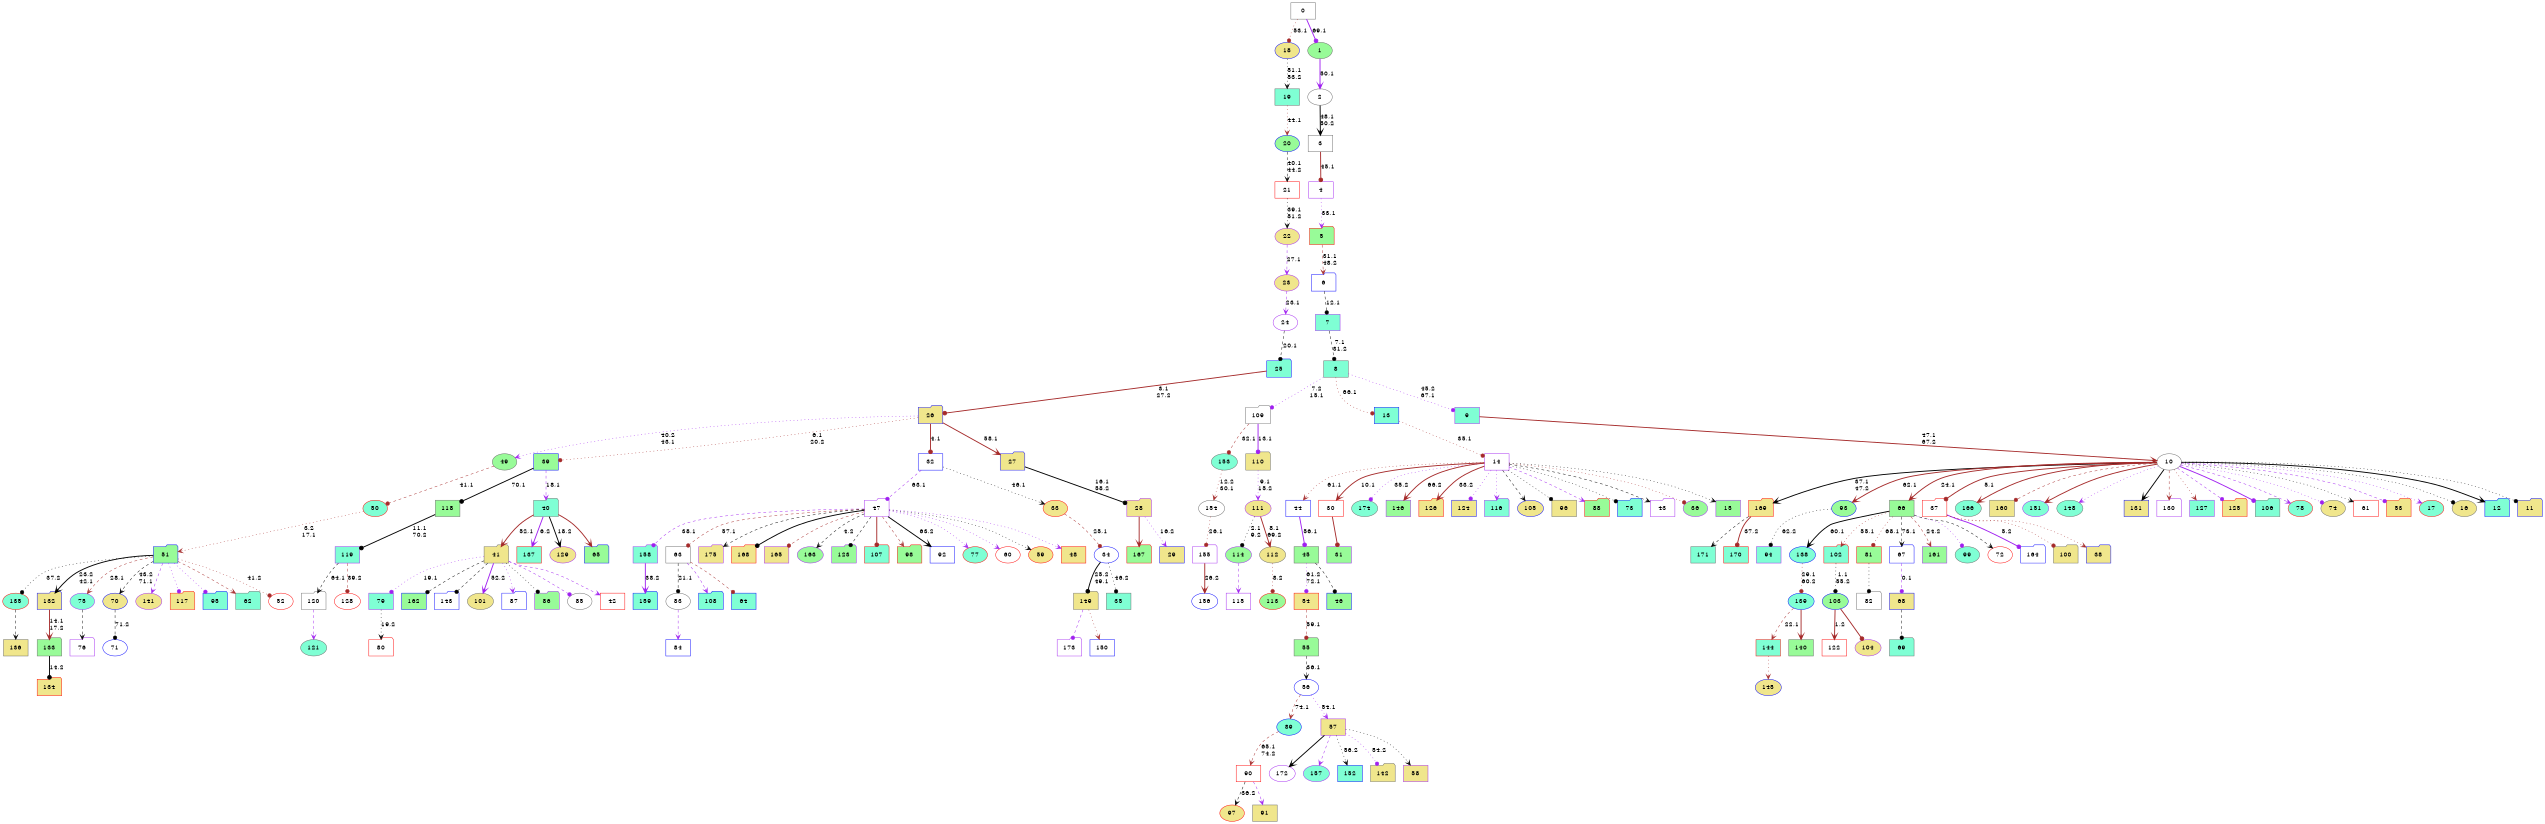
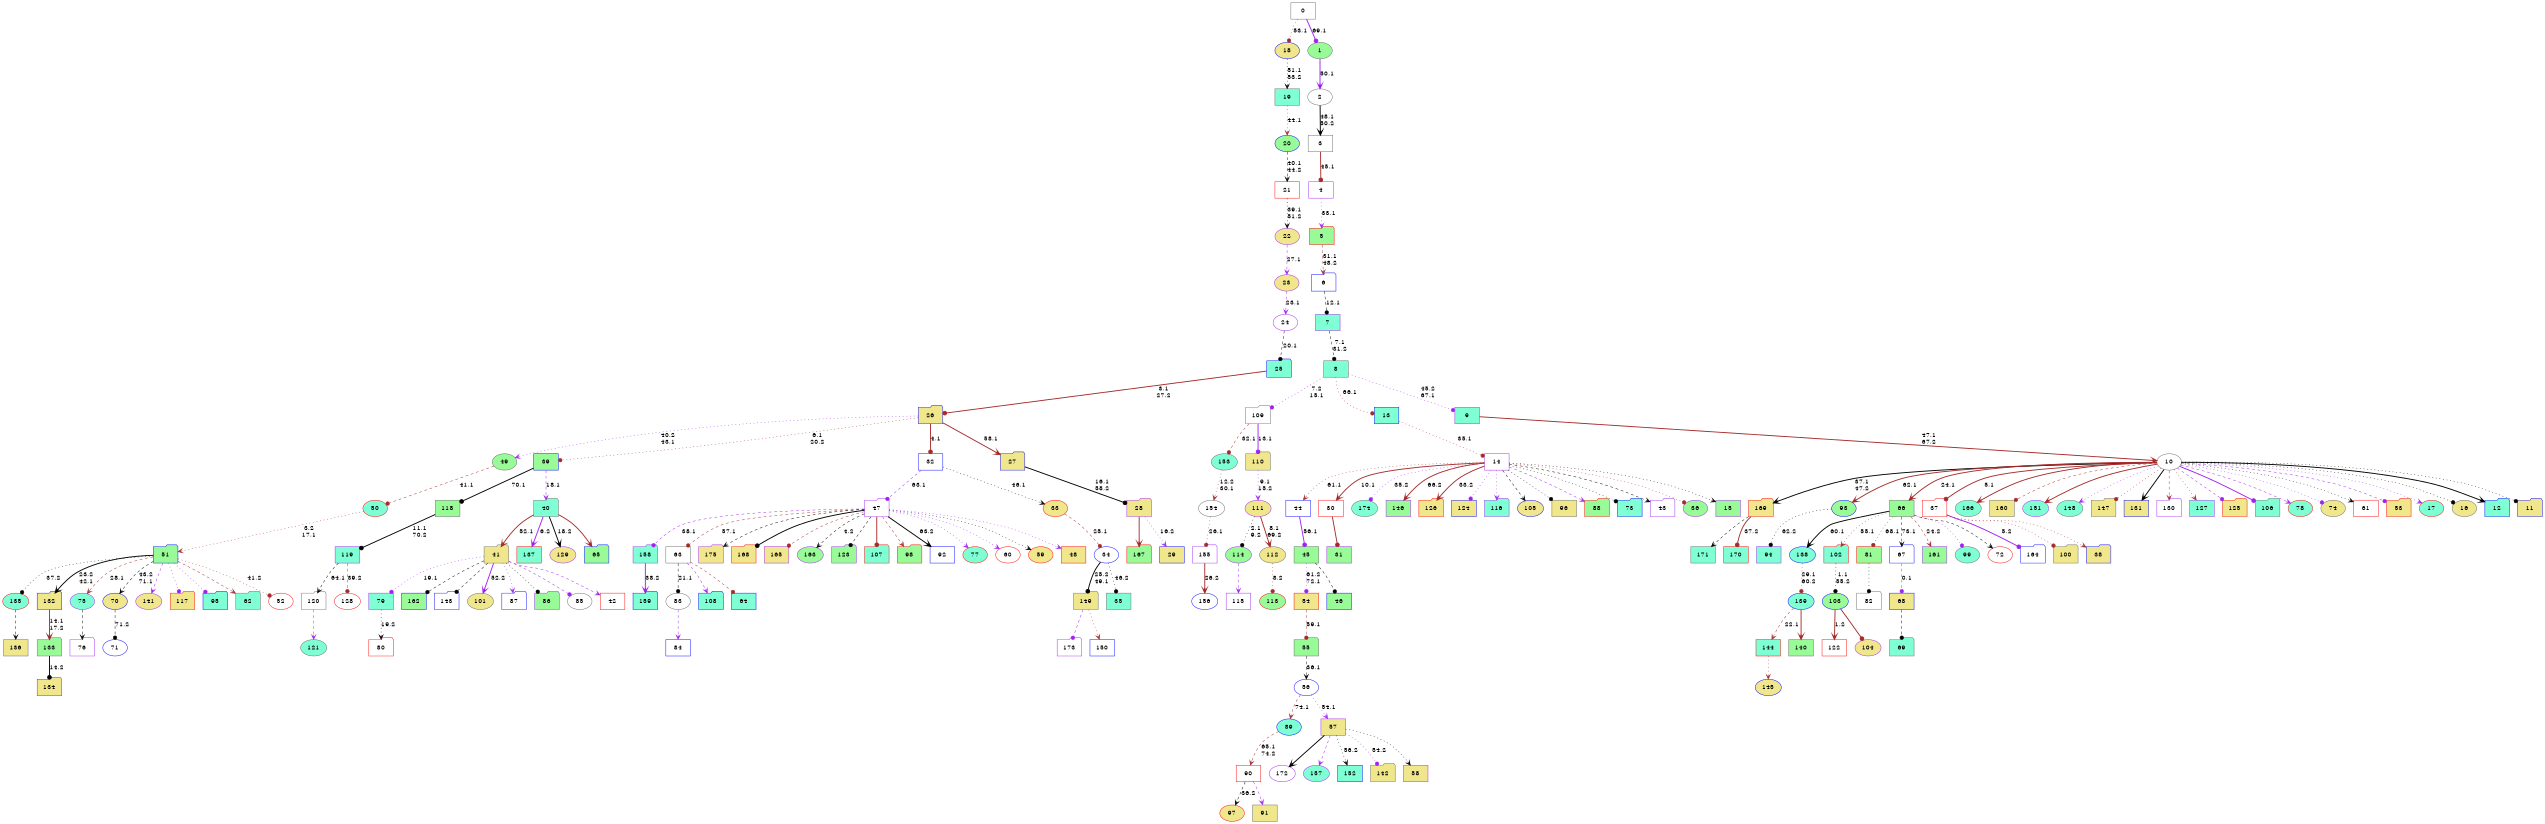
none -> (2104, 508)
